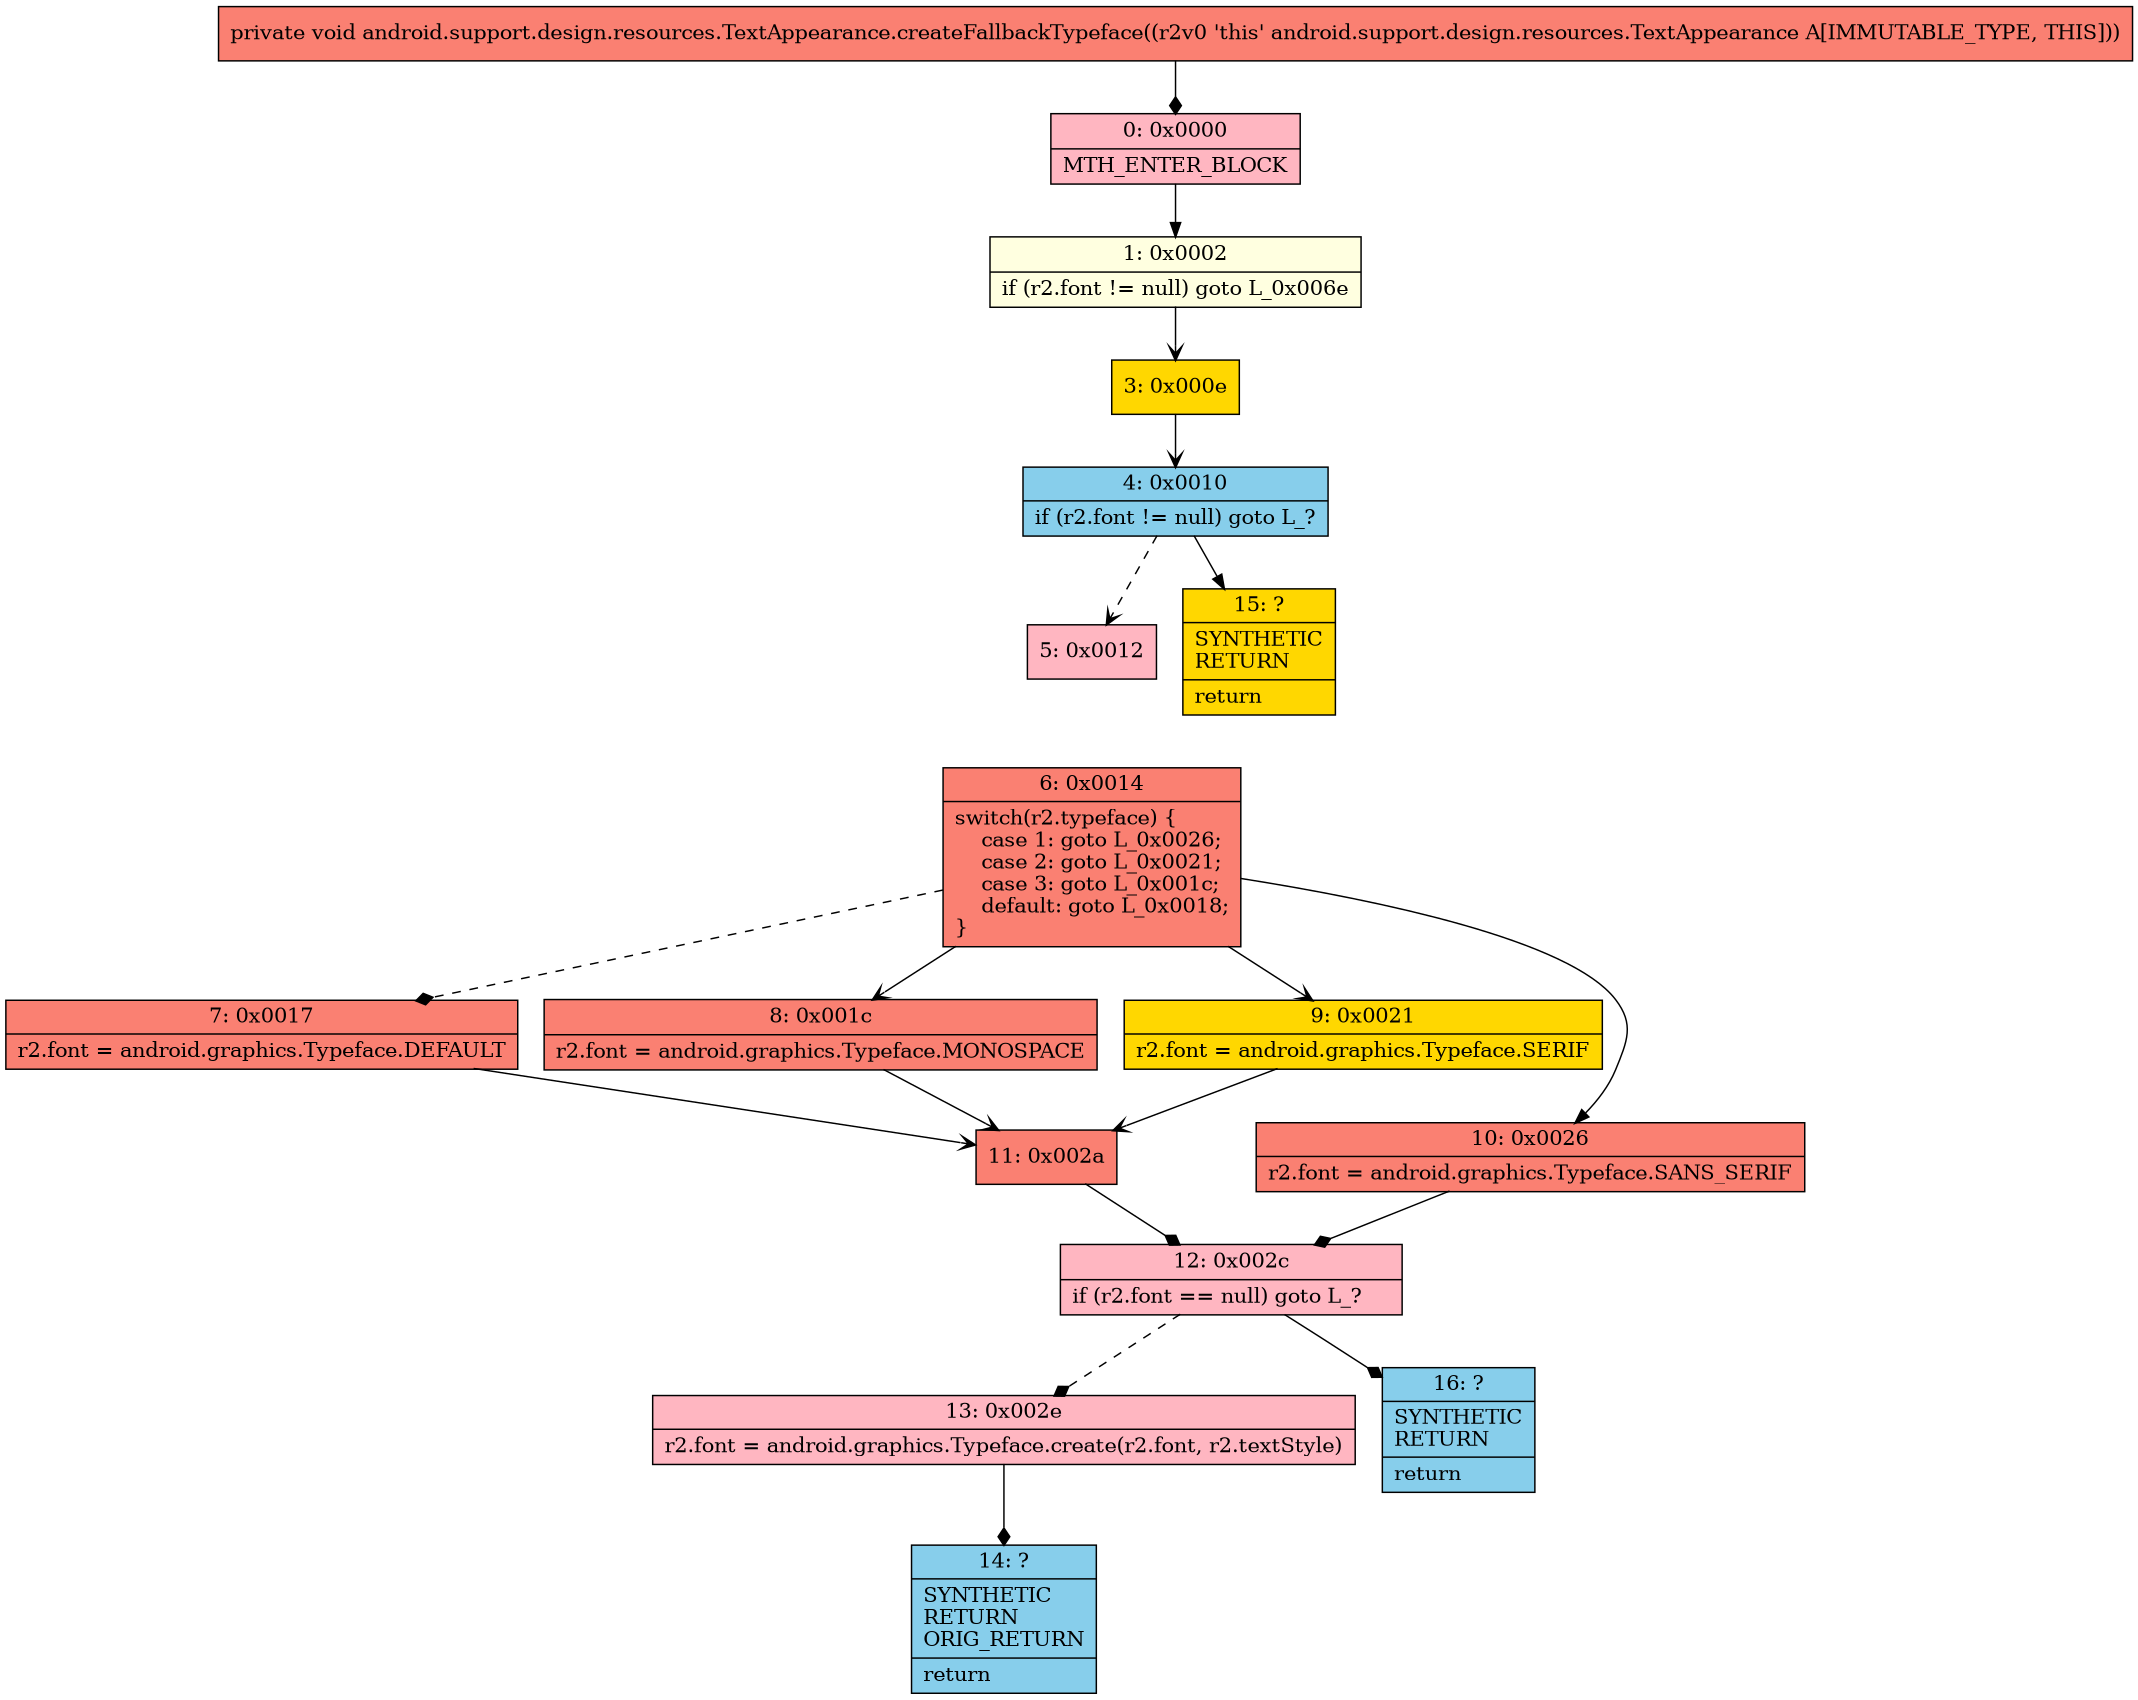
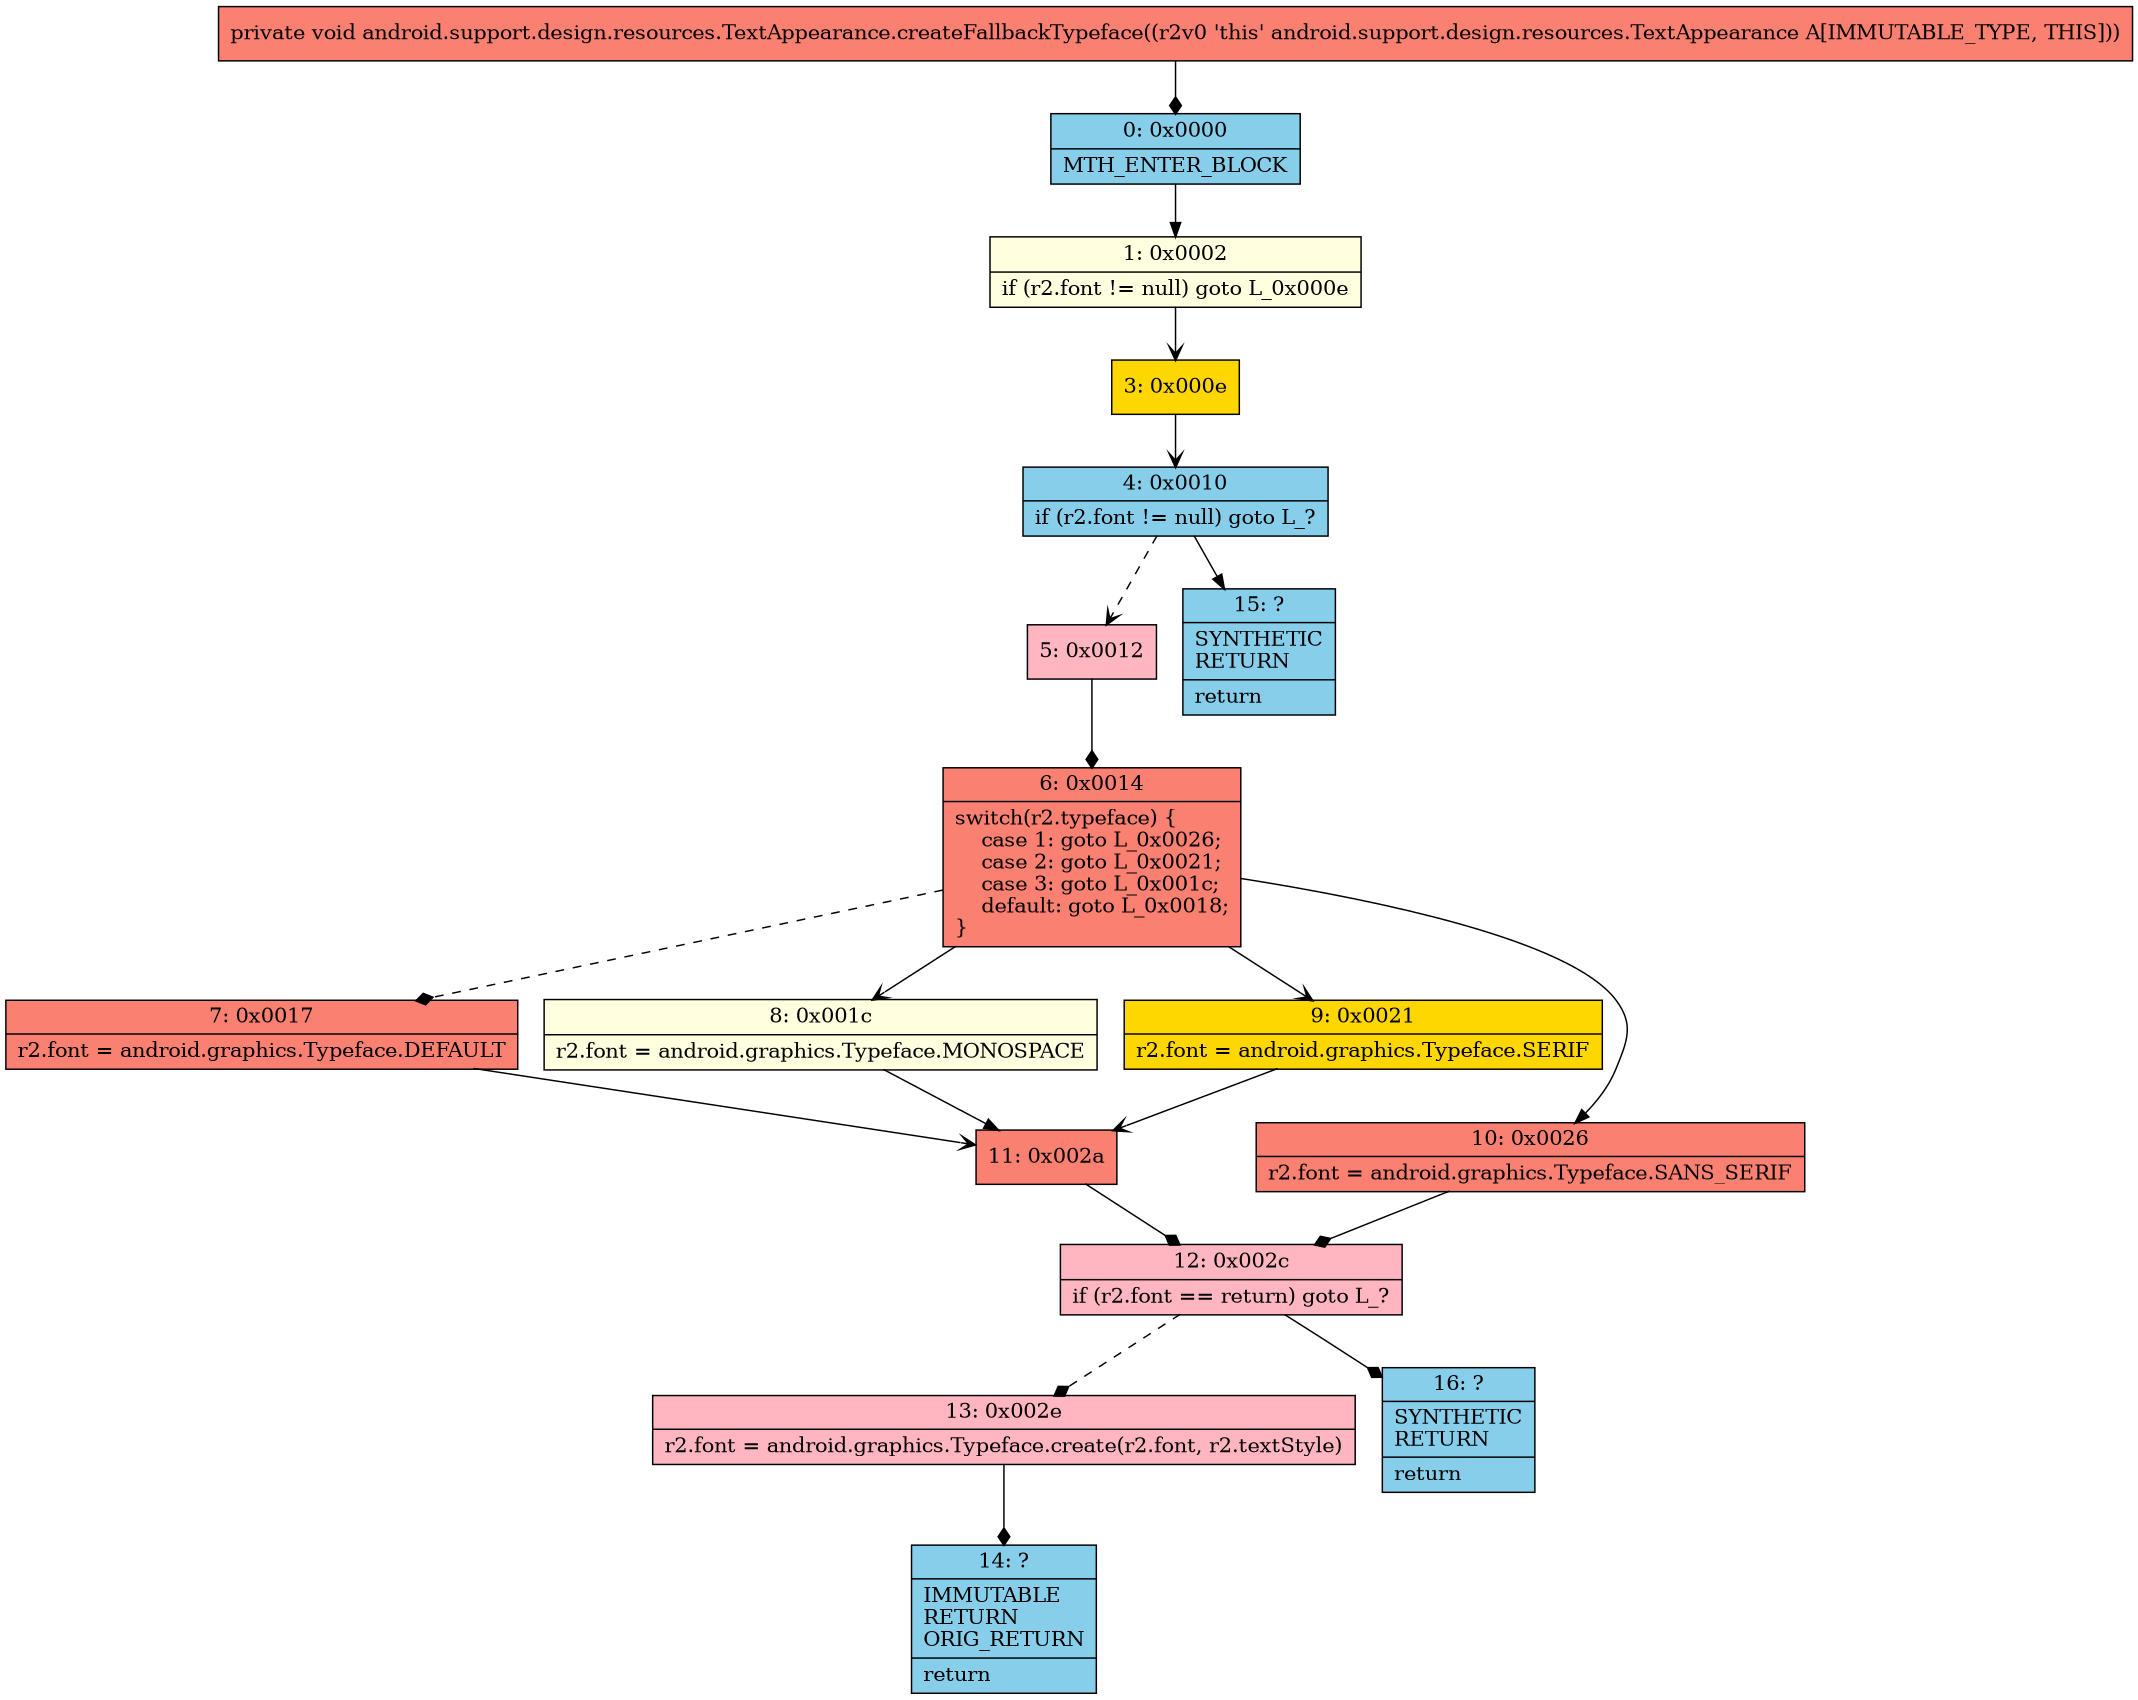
(1176, 149) -> (1176, 149)
(1176, 289) -> (1176, 289)
(1259, 652) -> (1259, 652)
none -> (1092, 715)
(821, 1035) -> (821, 1035)
(935, 1097) -> (935, 1097)
(1217, 1297) -> (1231, 1297)
(988, 1596) -> (992, 1596)
